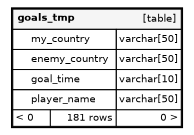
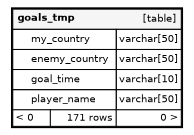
(90, 118) -> (90, 118)
